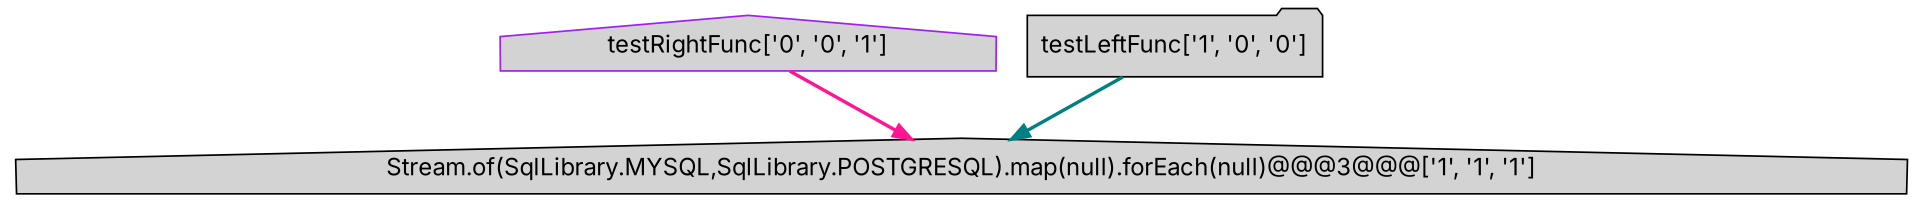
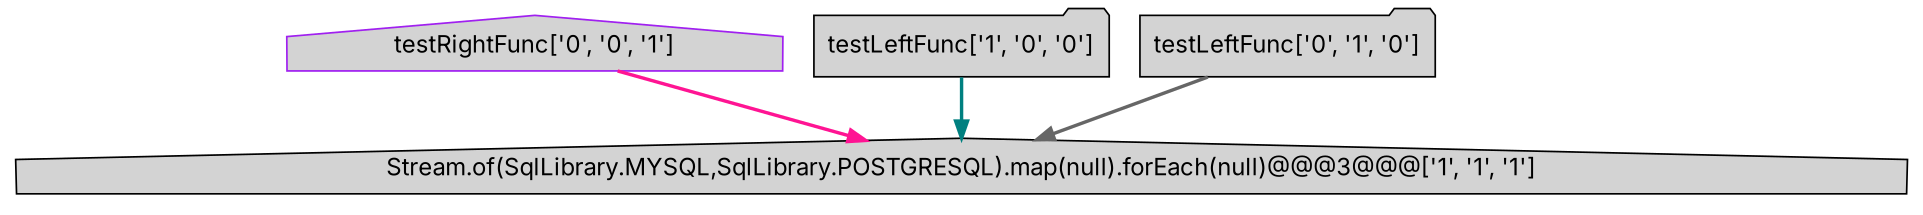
none -> (1288, 46)
